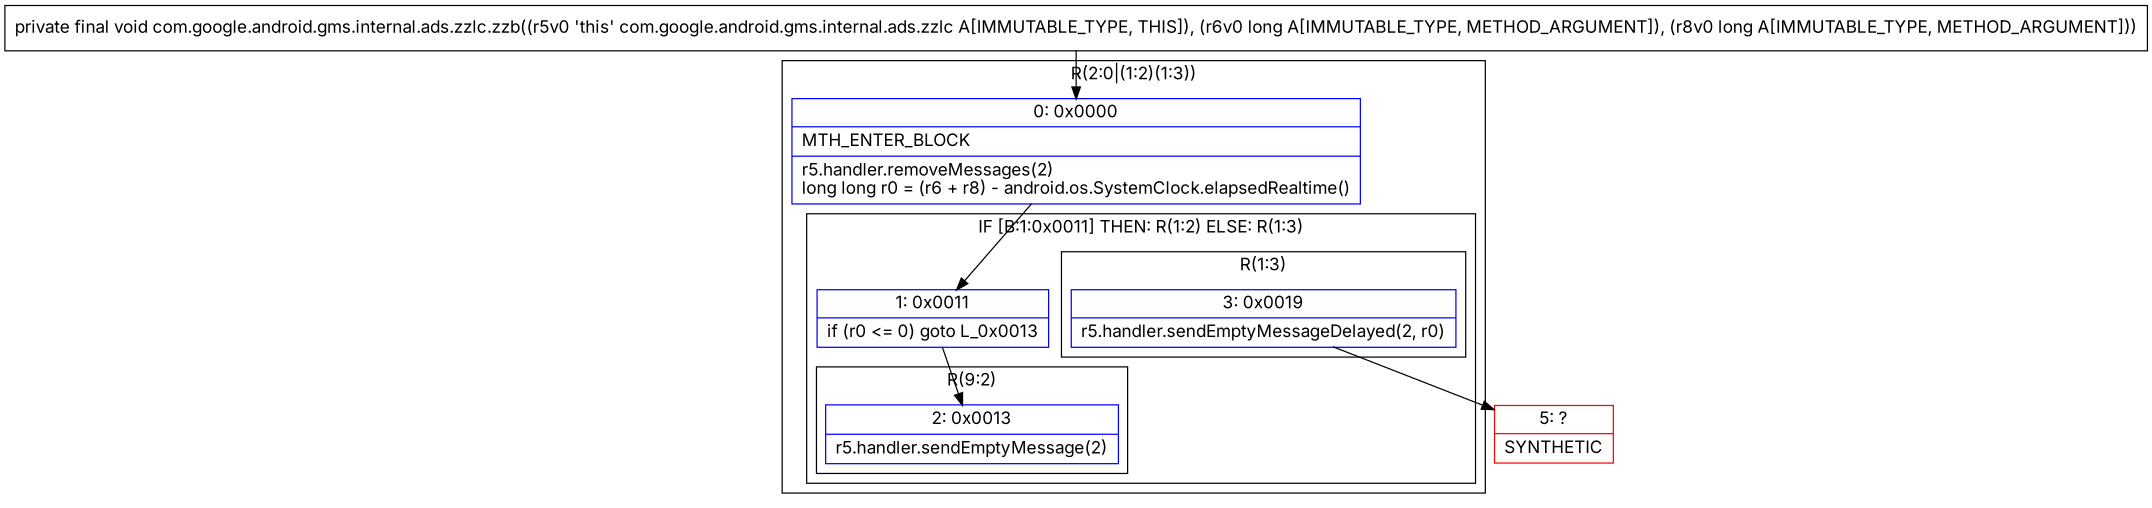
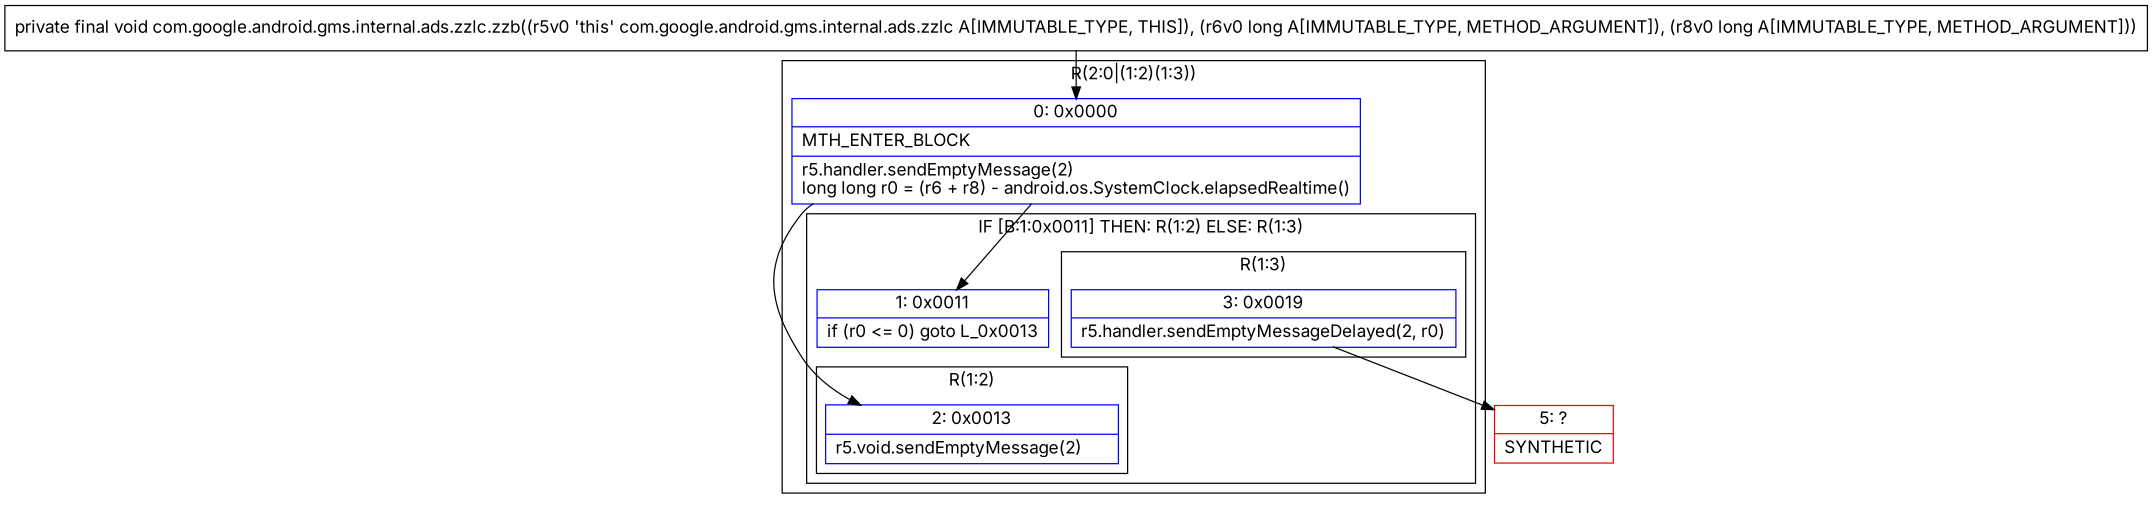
(928, 170) -> (938, 170)
(952, 375) -> (775, 292)
(972, 381) -> (972, 381)
(972, 448) -> (959, 448)
